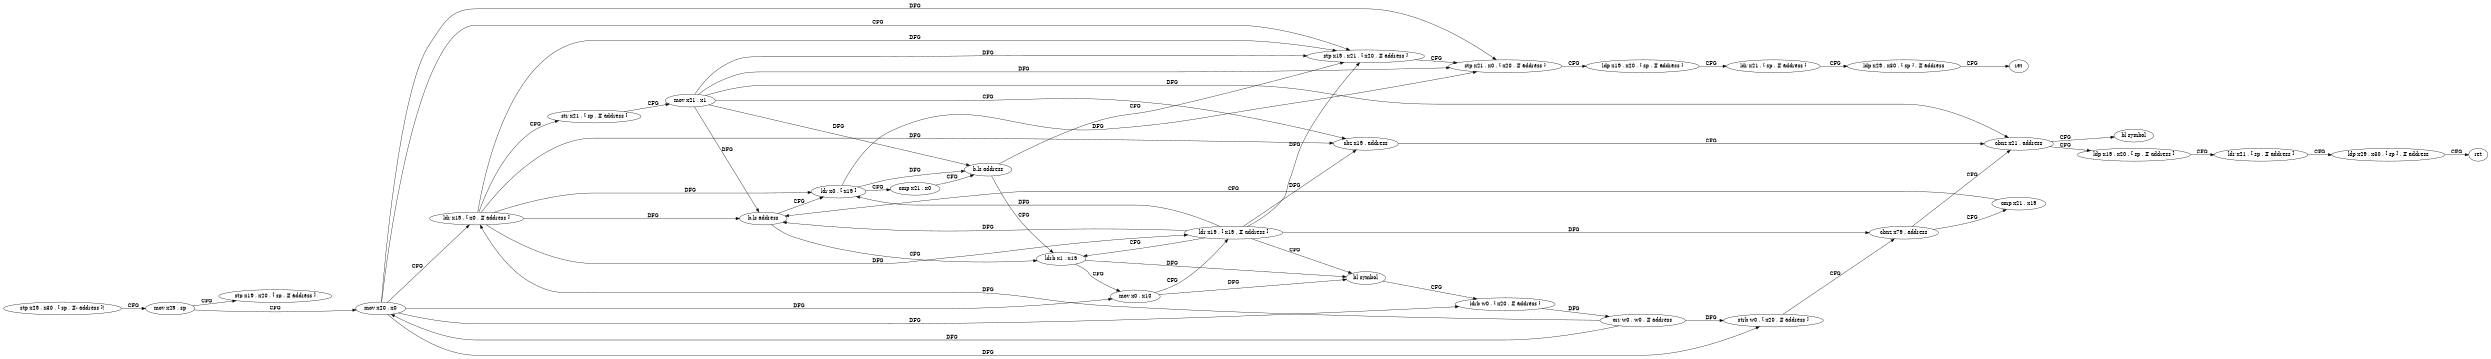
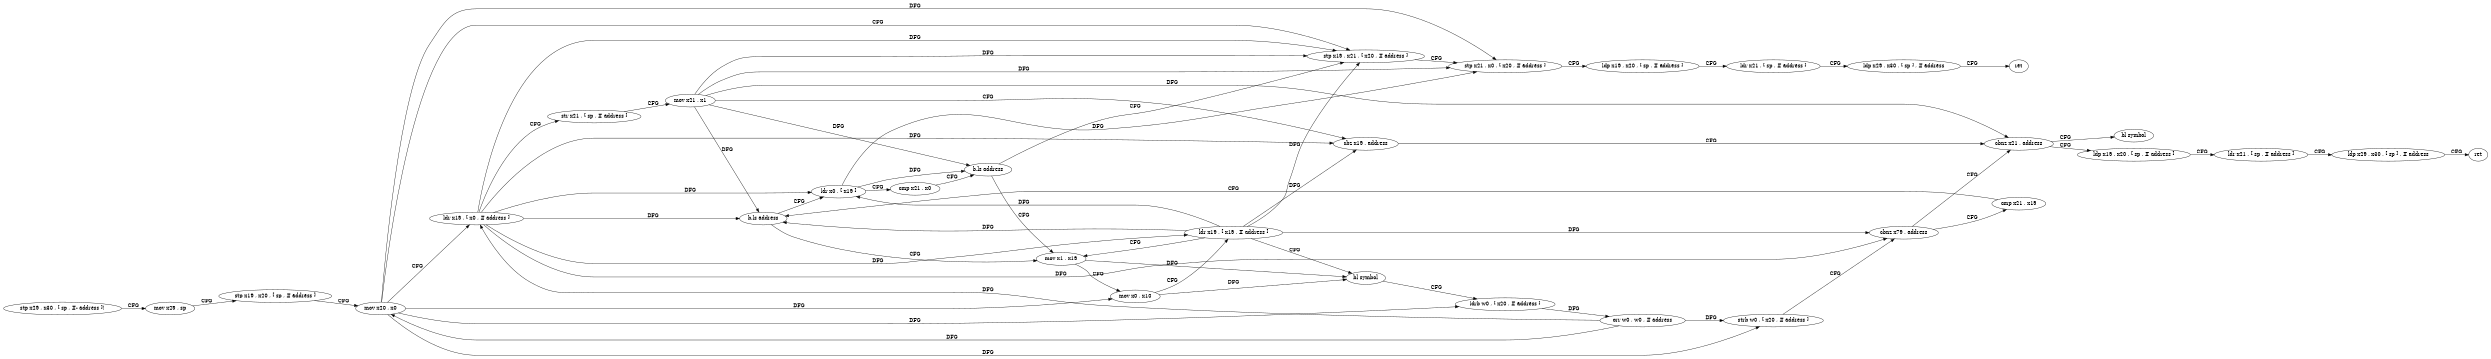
(1061, 259) -> (1061, 259)
none -> (1177, 264)
(273, 312) -> (334, 303)
